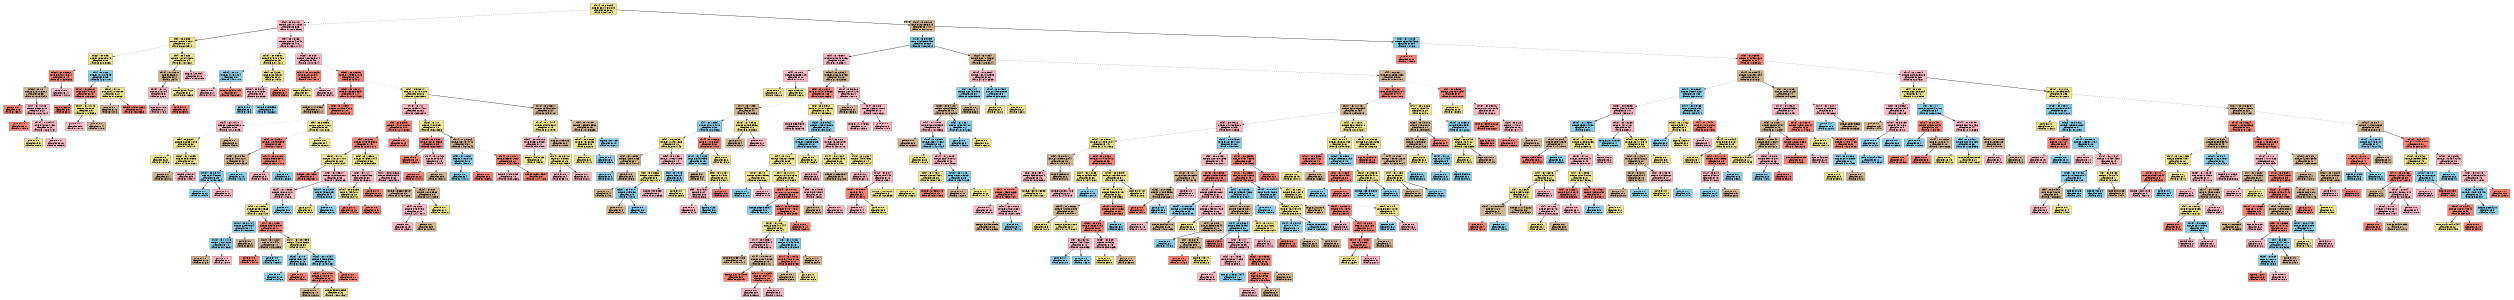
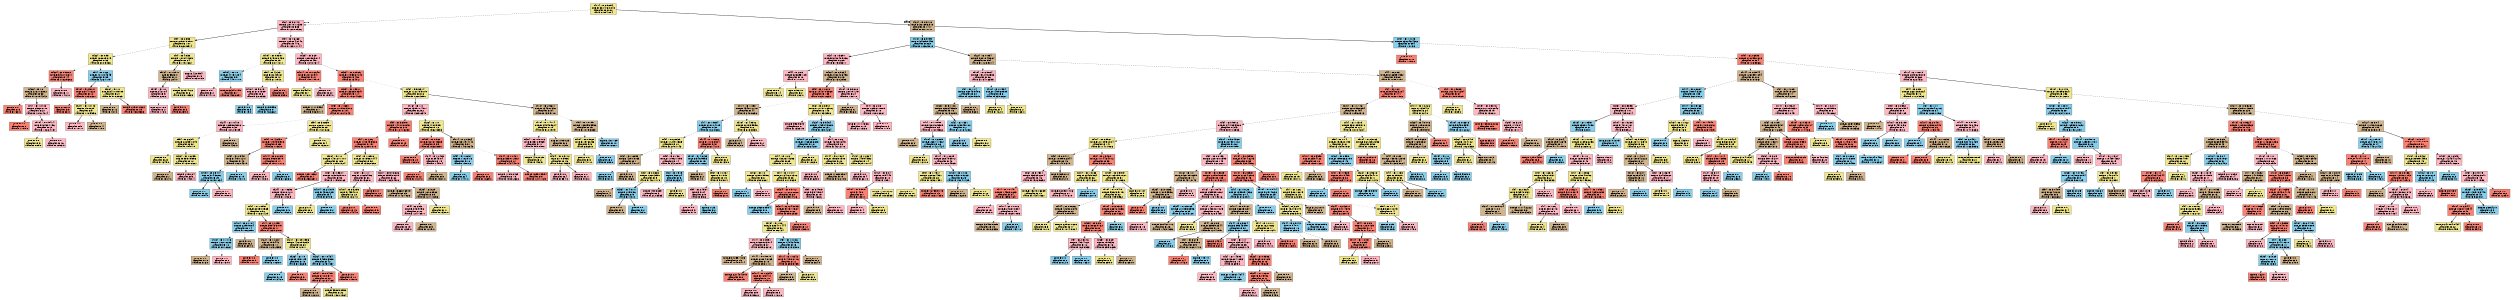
(2437, 185) -> (2437, 185)
(1201, 260) -> (1201, 260)
